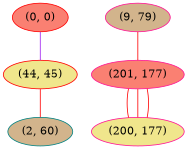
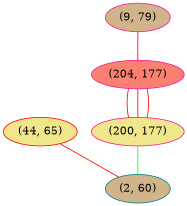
(40, 17) -> none
(40, 75) -> (40, 132)
(138, 75) -> (138, 75)
none -> (138, 160)
